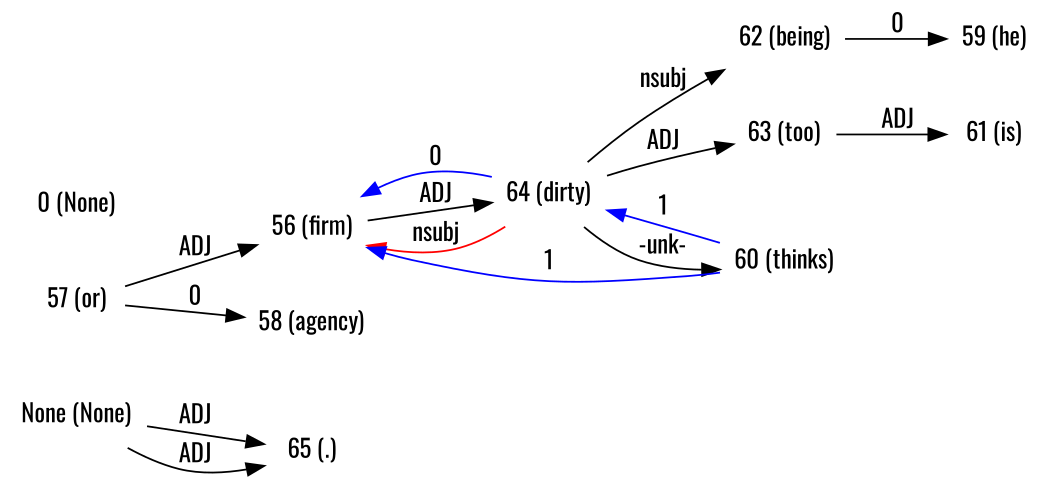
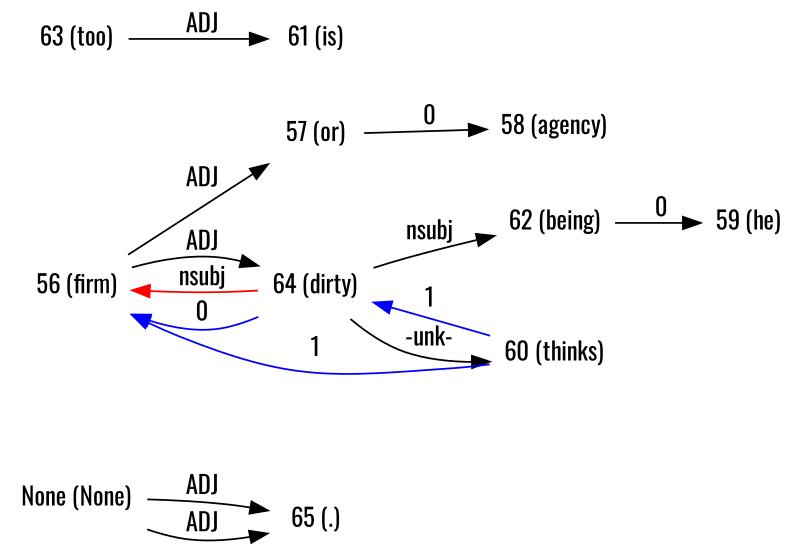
(661, 161) -> none
(77, 205) -> none
(182, 268) -> (190, 214)
